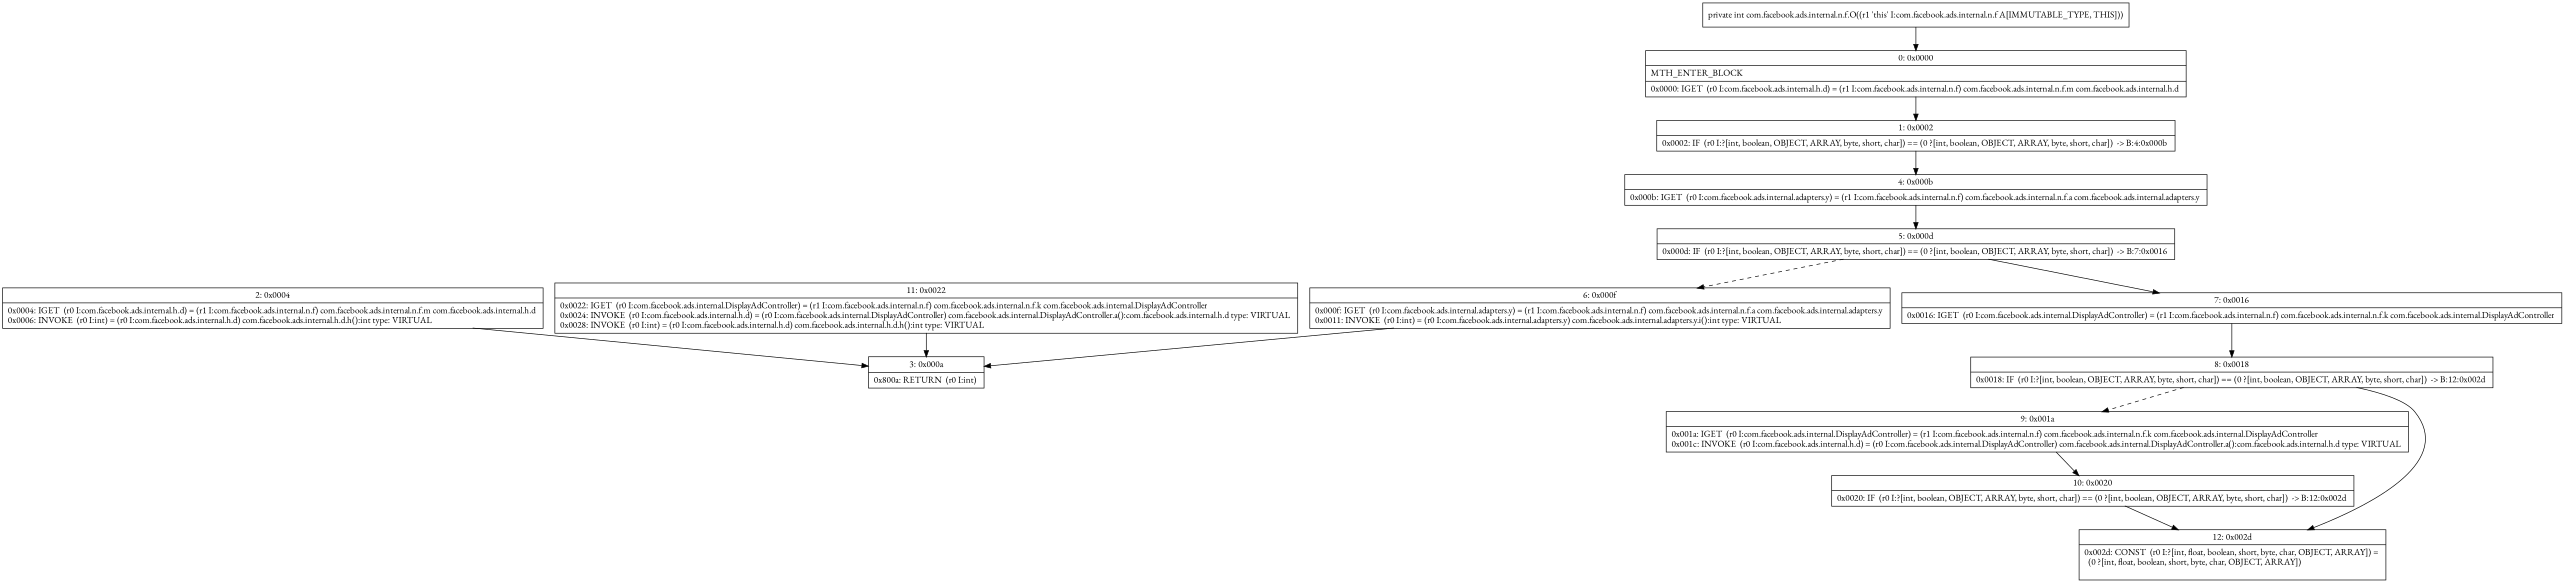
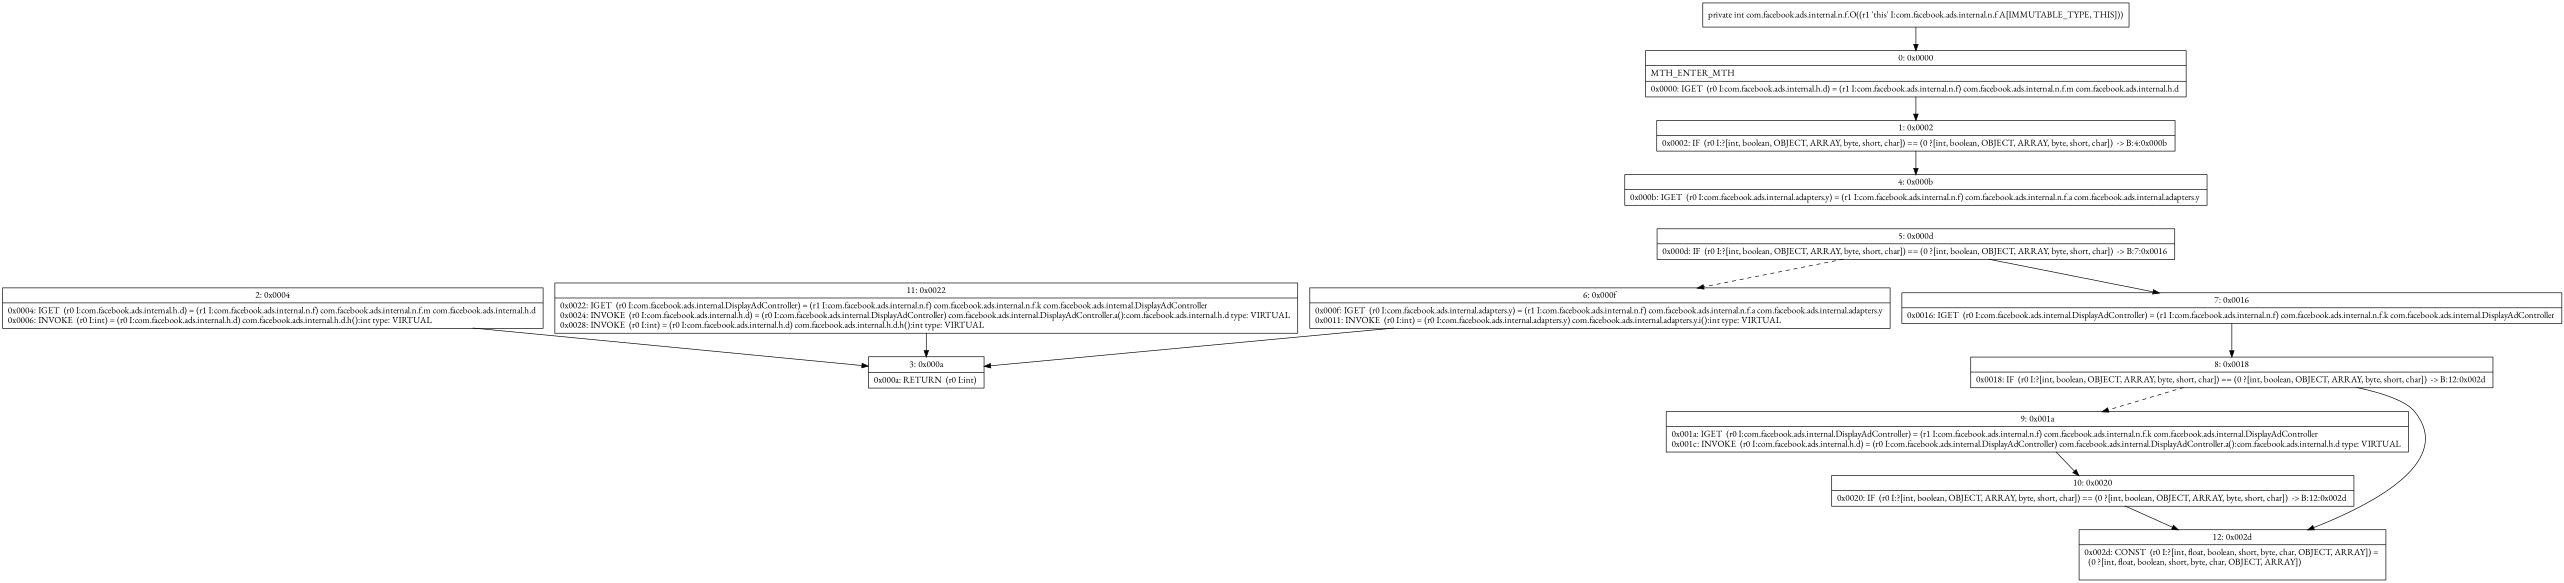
(1697, 73) -> (1693, 73)
(1916, 214) -> none
(926, 380) -> (926, 380)
